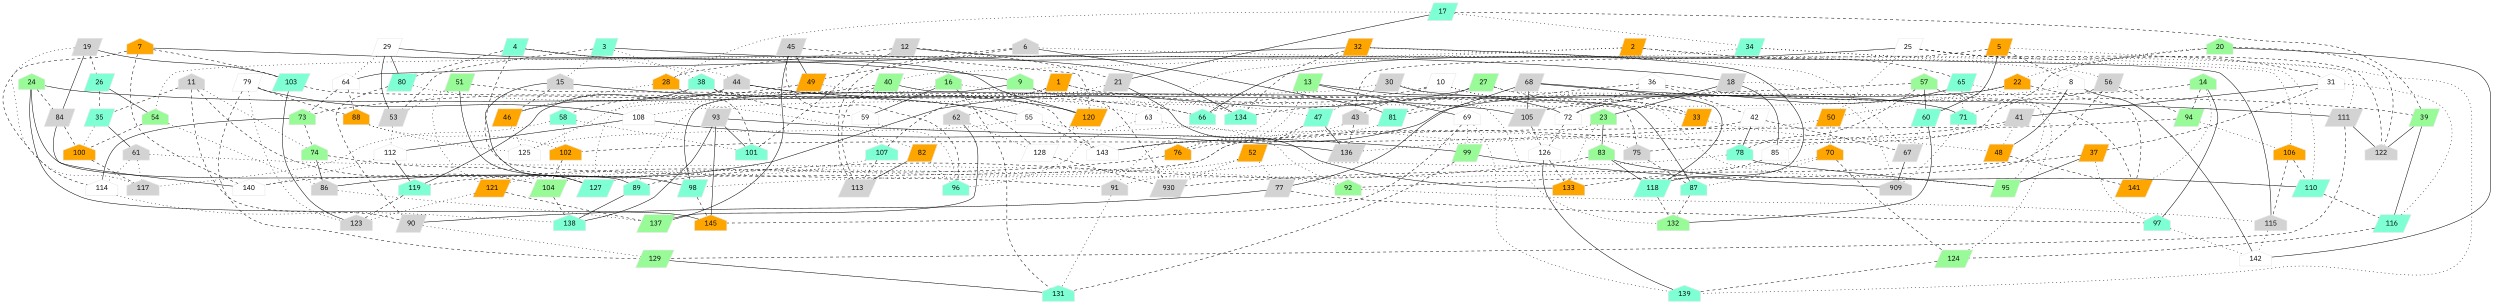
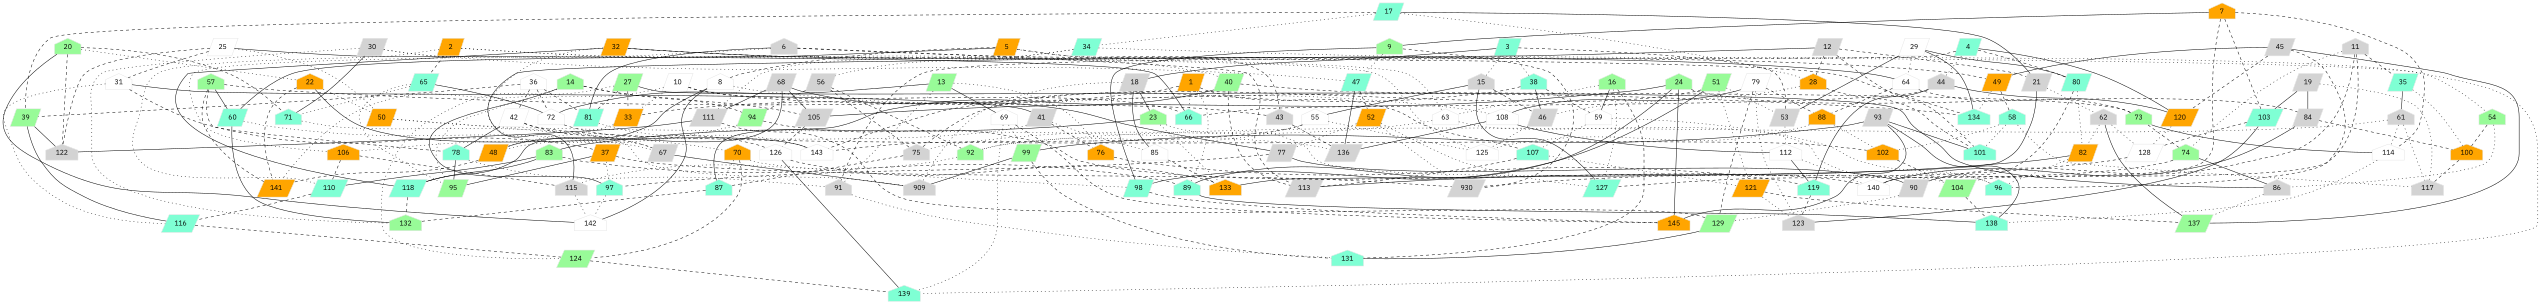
(99, 82) -> none
(507, 118) -> (1543, 118)
(1265, 136) -> none
